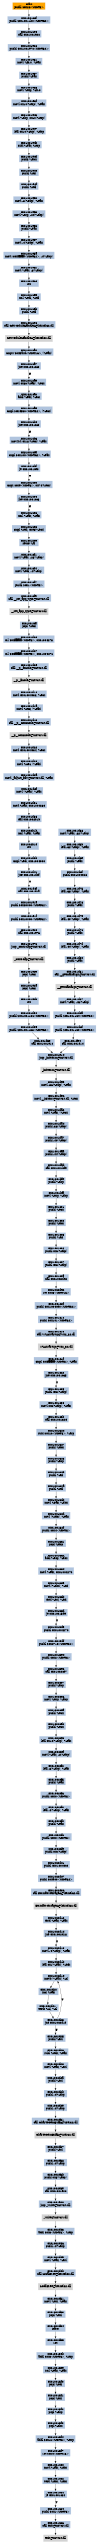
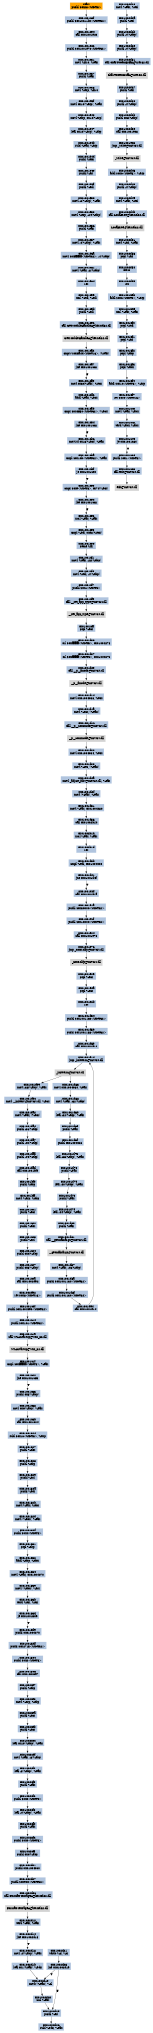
none -> (70, 1087)
(48, 1999) -> (47, 2005)
(56, 2058) -> none
